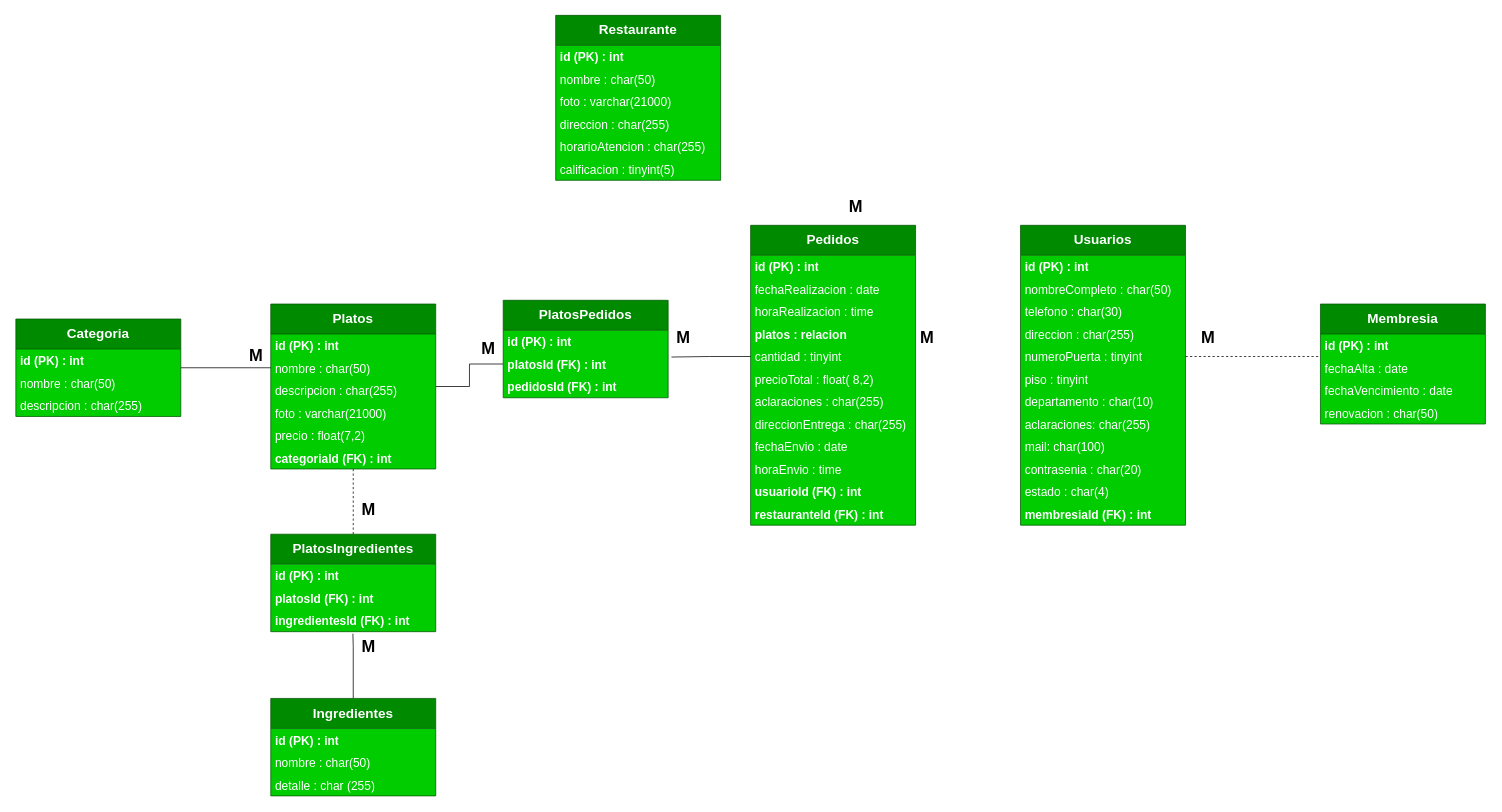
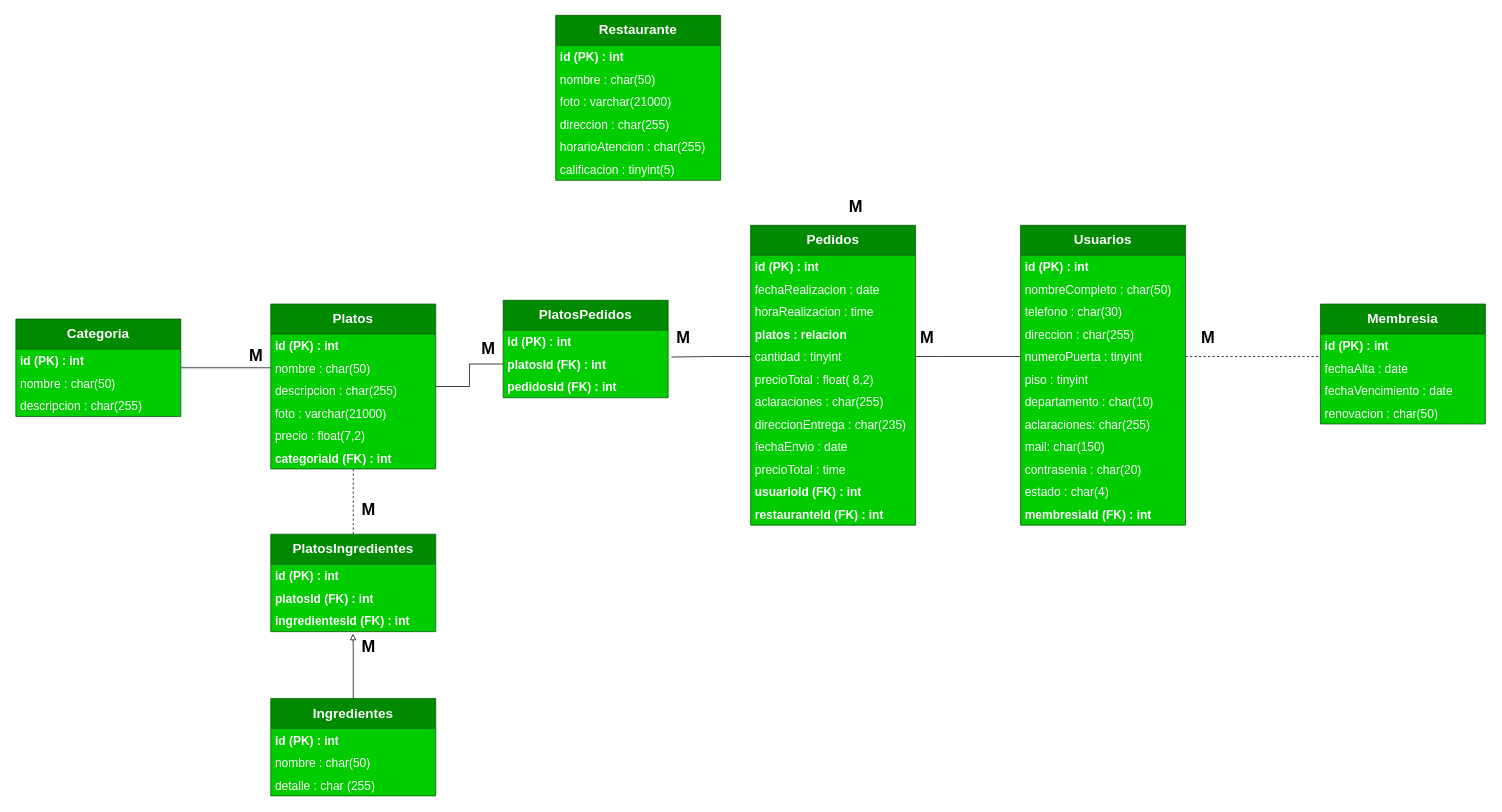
none -> (968, 357)
(834, 433) -> (834, 433)
(1069, 448) -> (1069, 448)
(801, 470) -> (806, 470)
(353, 638) -> (353, 641)
